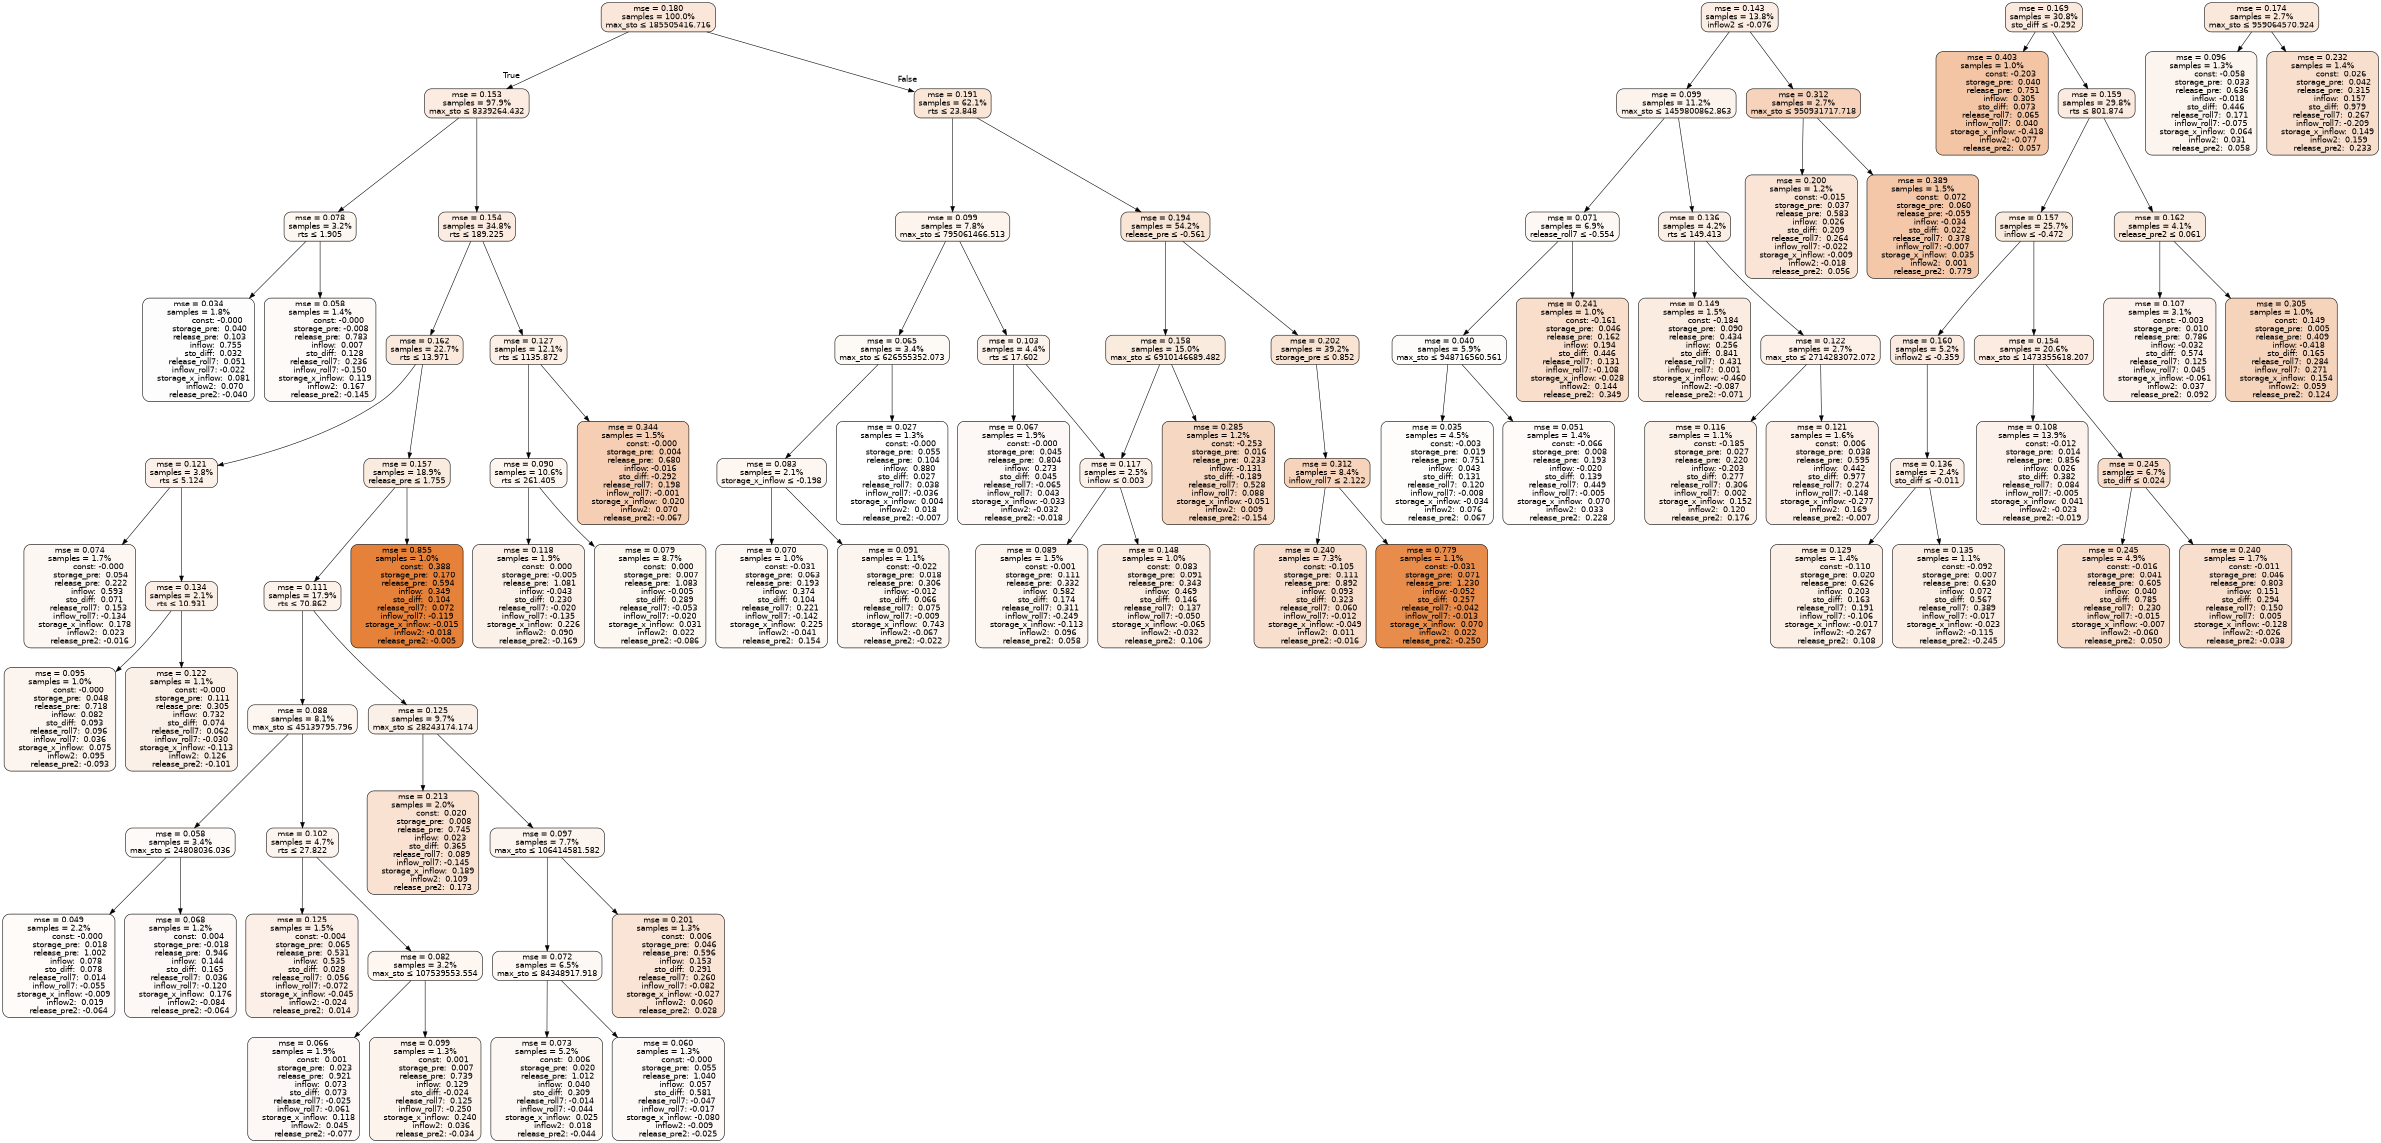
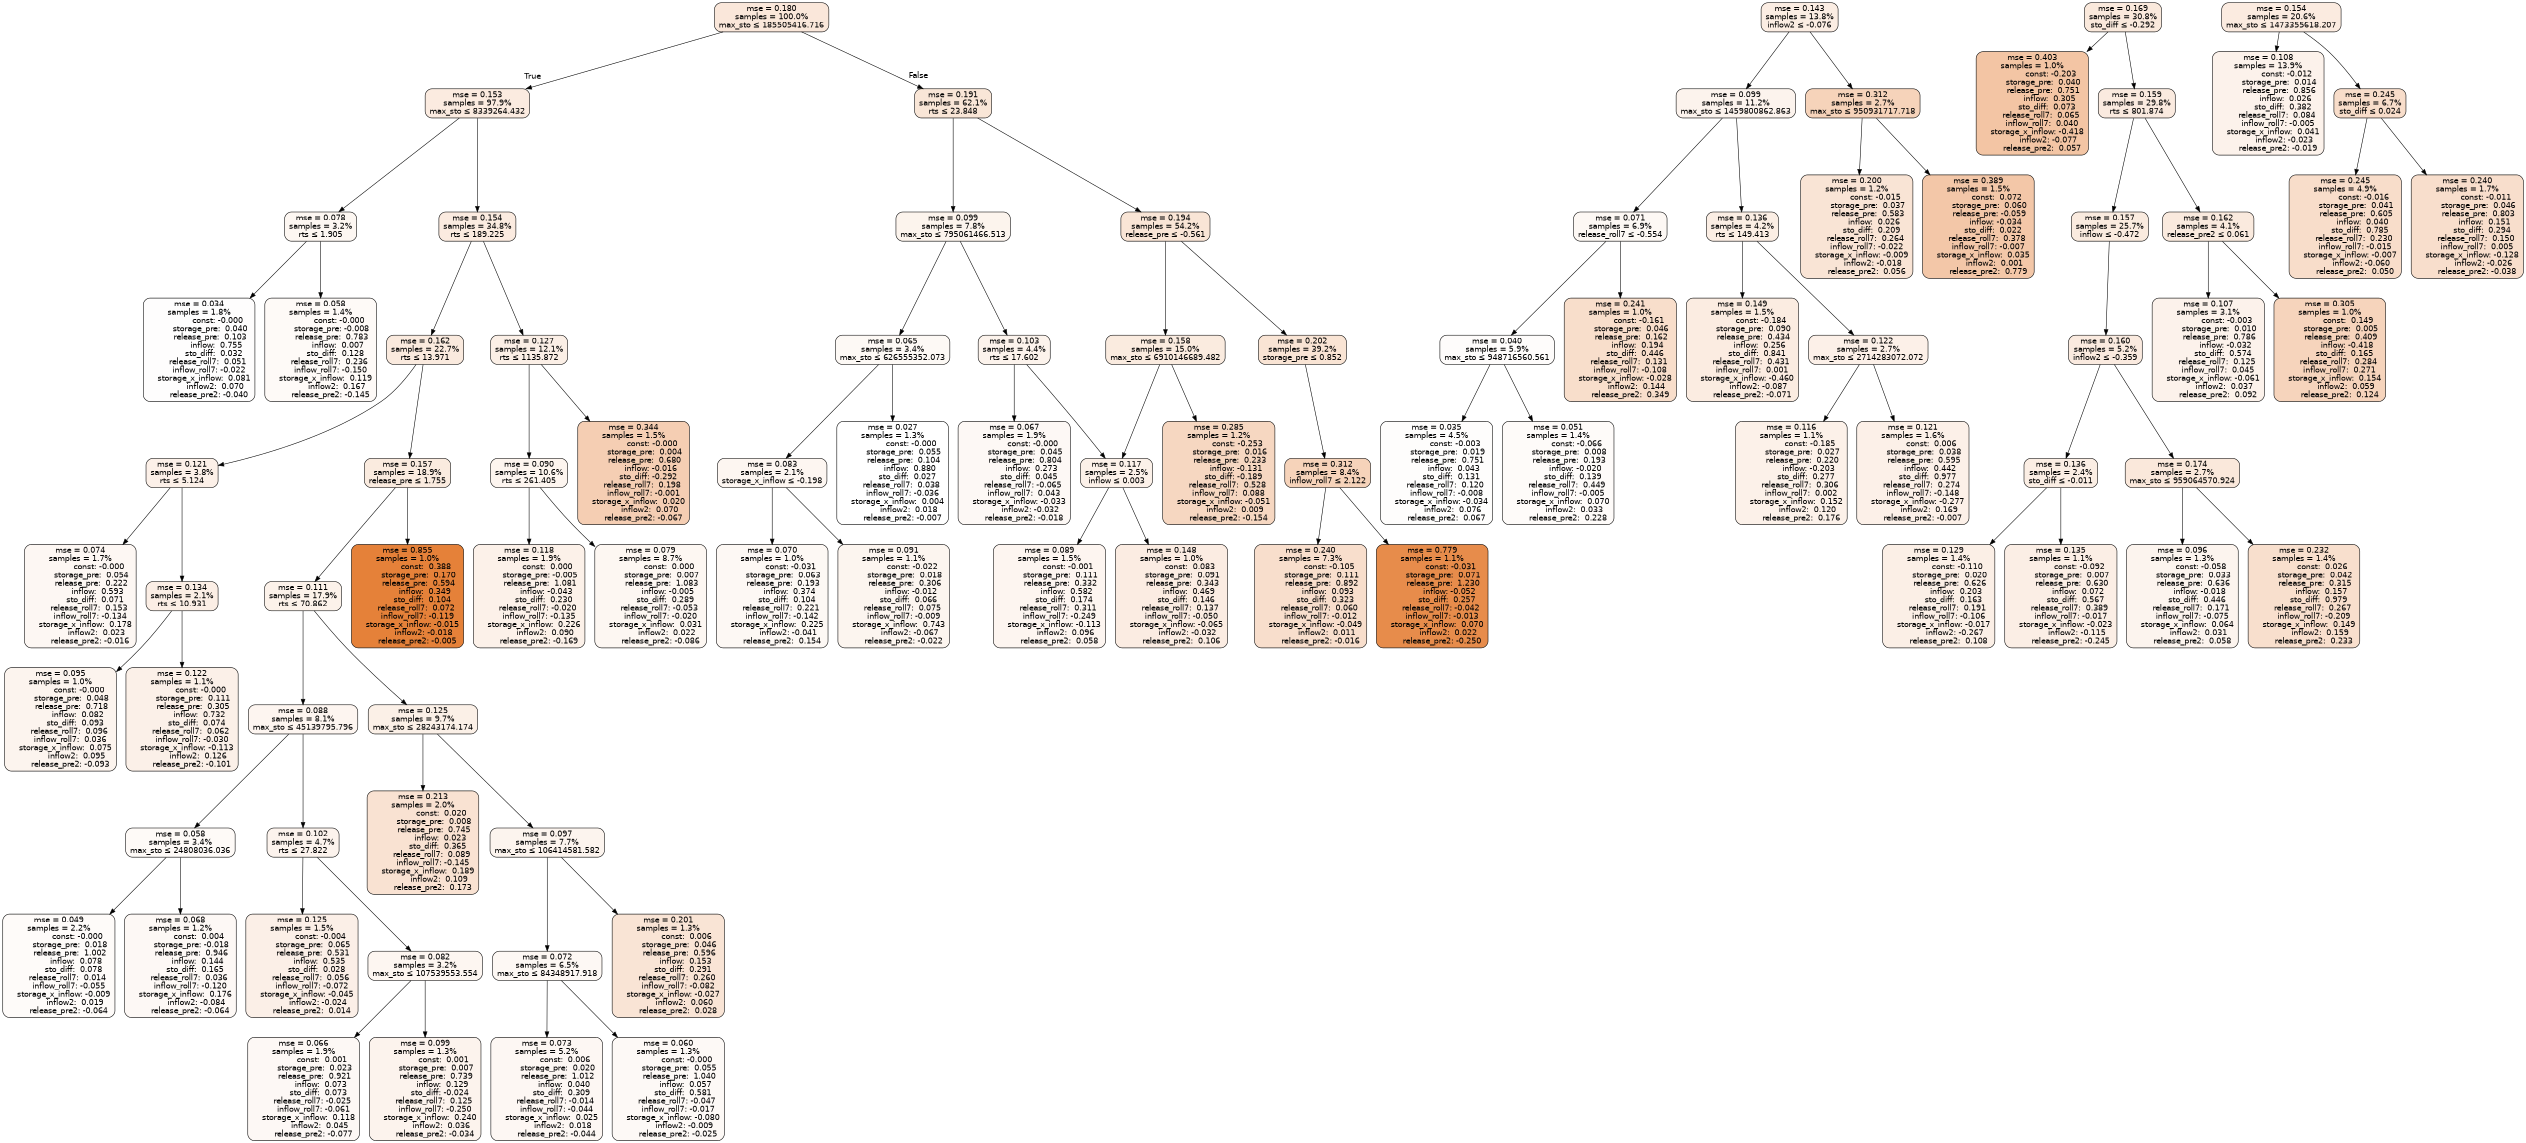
(2034, 285) -> none
none -> (2142, 409)
